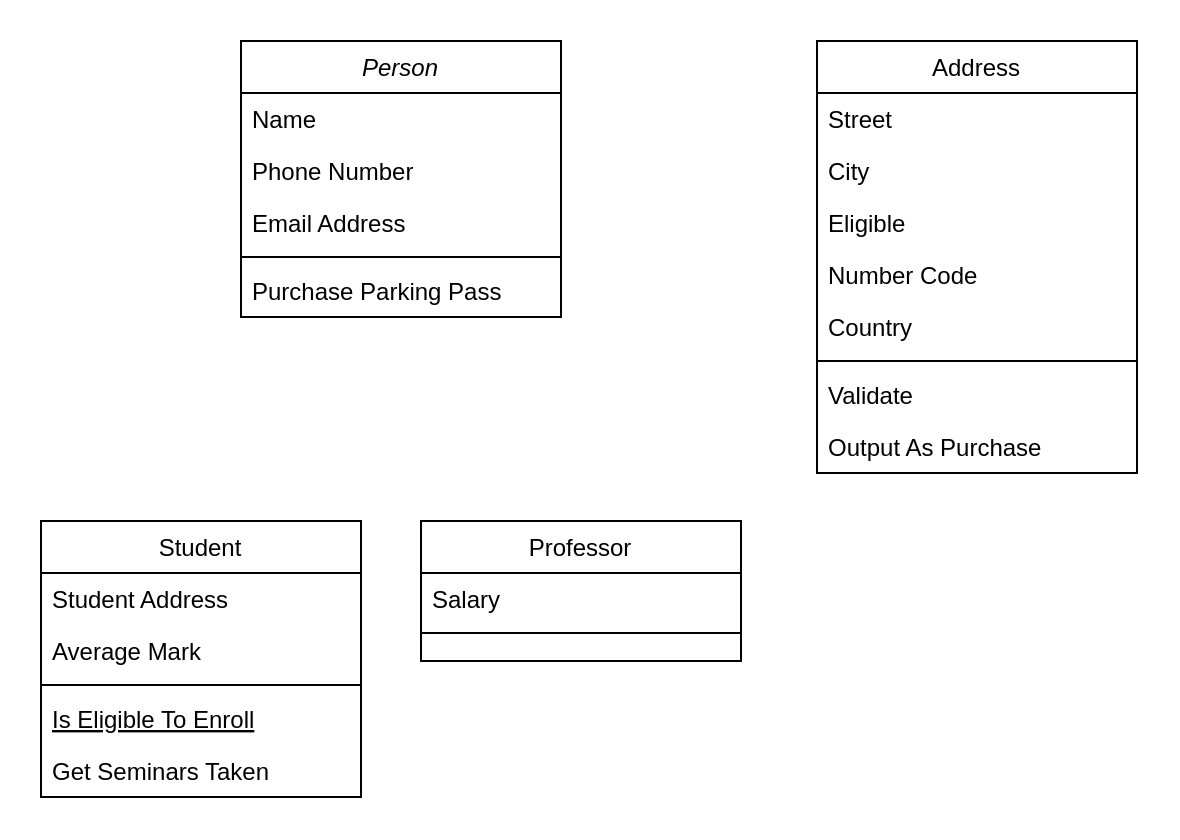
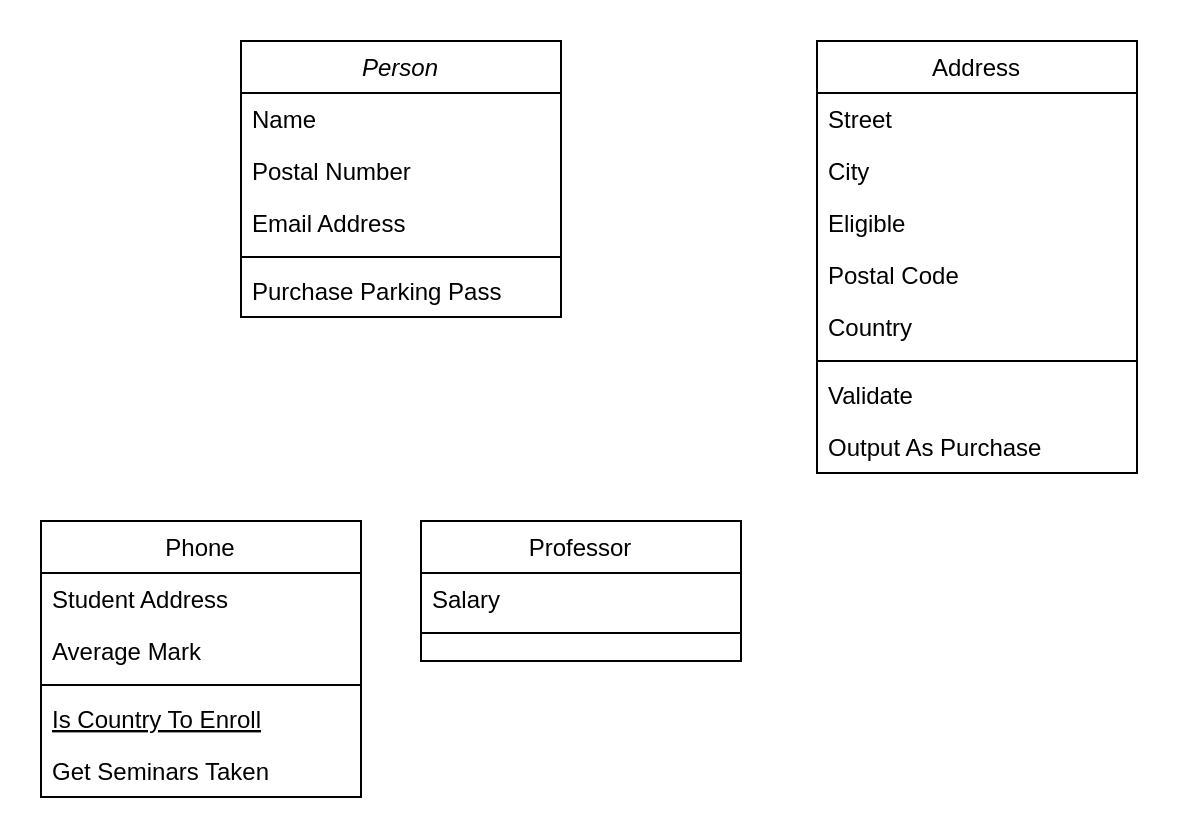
(330, 172) -> (333, 172)
(899, 276) -> (896, 276)
(200, 548) -> (200, 548)
(165, 720) -> (171, 720)
